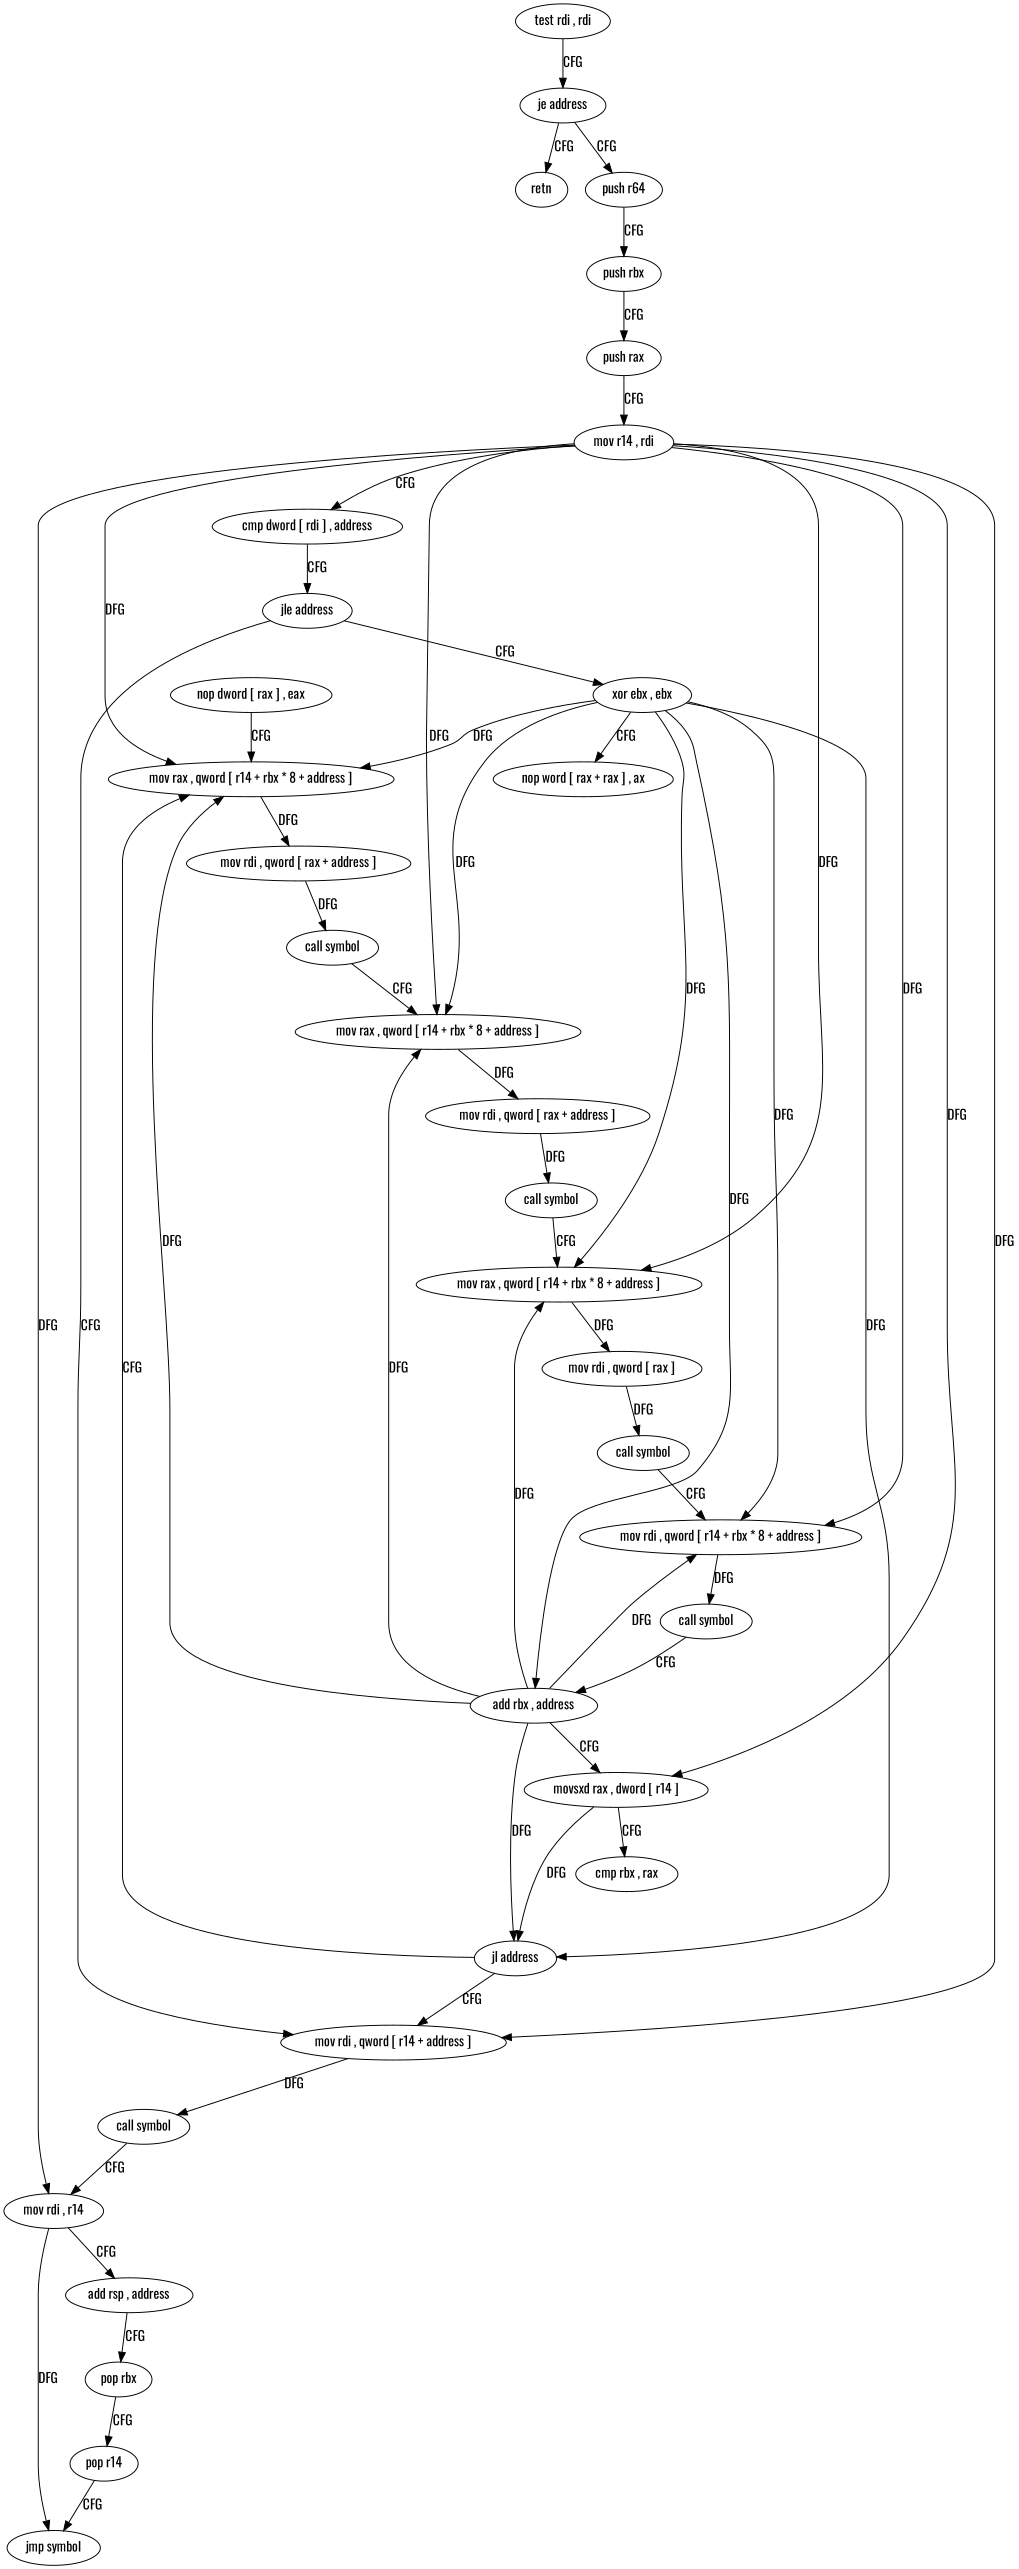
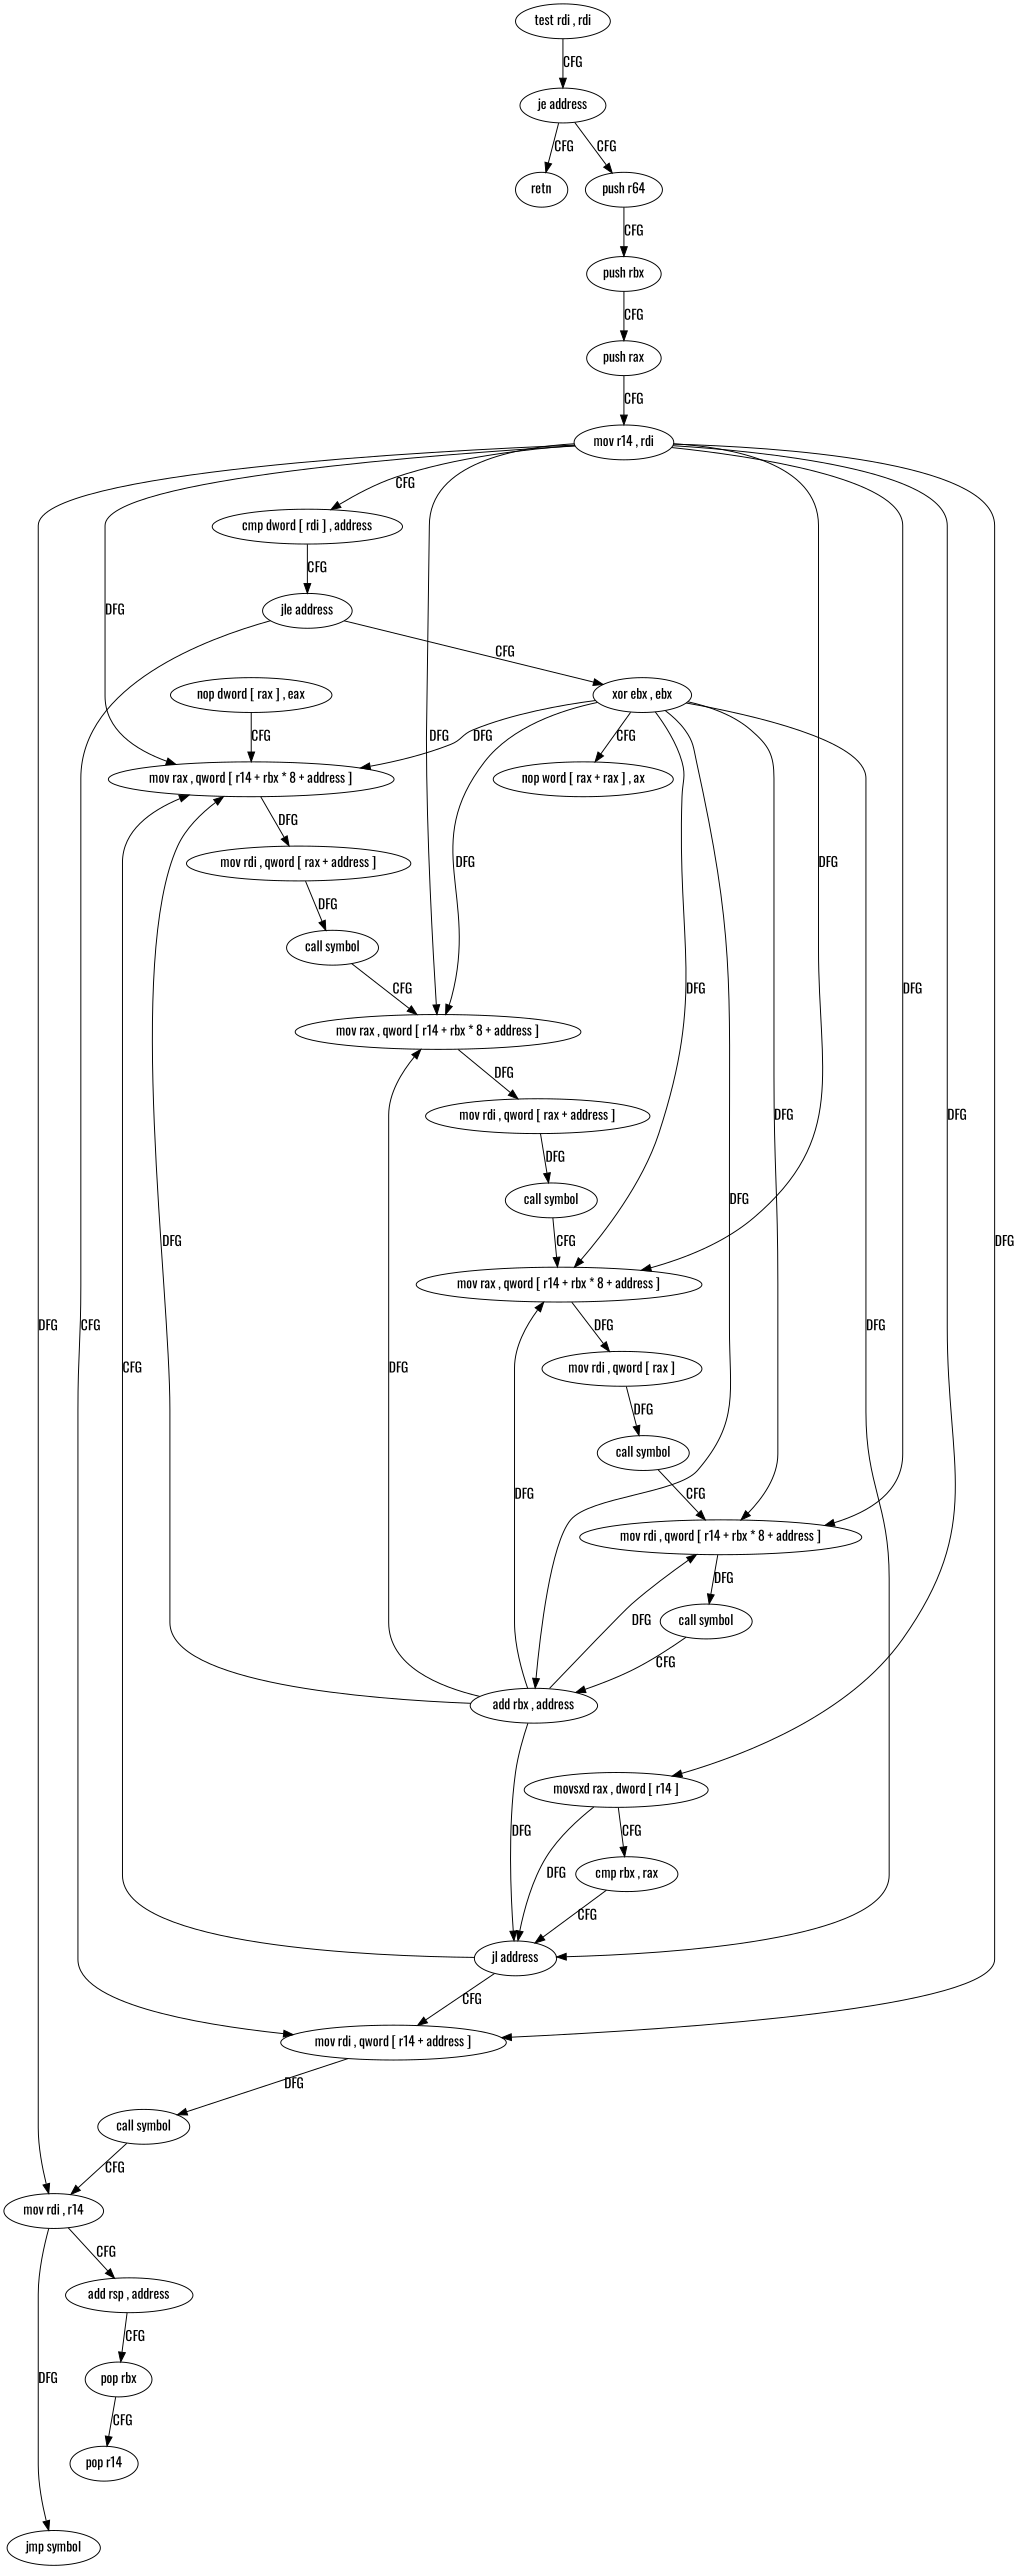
(571, 1744) -> none
none -> (575, 1914)
(82, 2501) -> none
